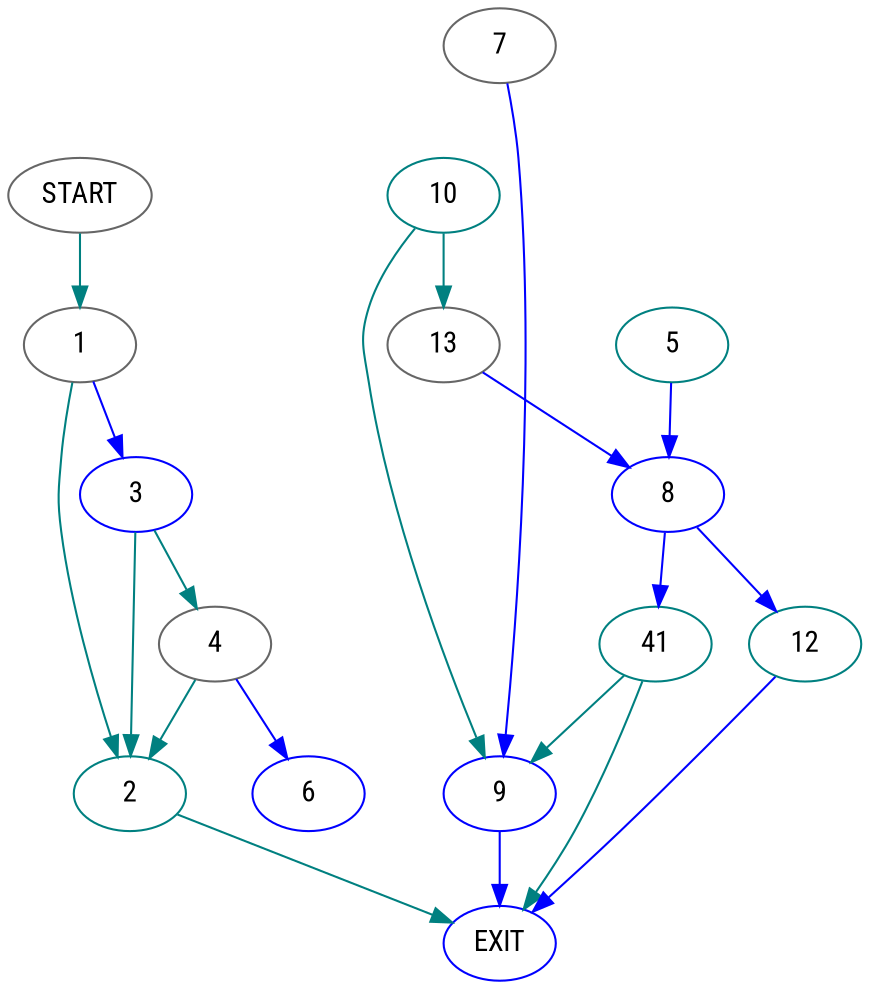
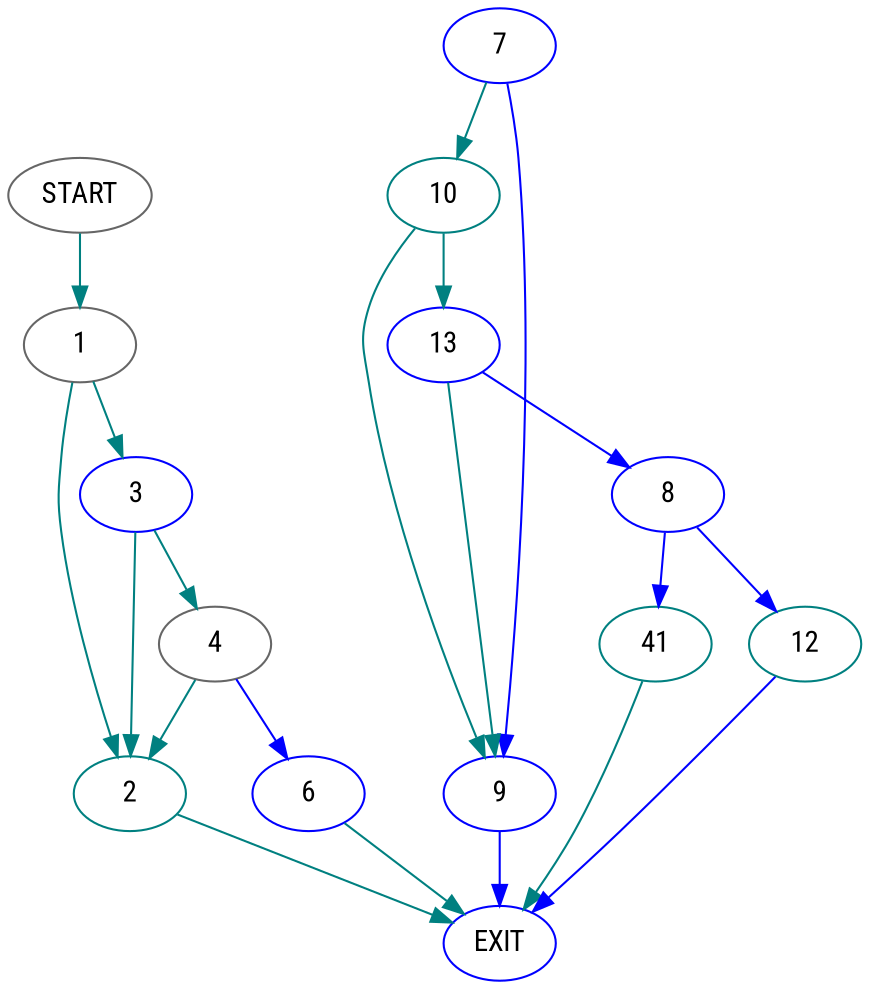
(500, 46) -> (500, 46)
none -> (476, 110)
(444, 345) -> (444, 345)
(672, 345) -> none
(104, 410) -> (104, 410)
(585, 712) -> (470, 559)
none -> (396, 862)
